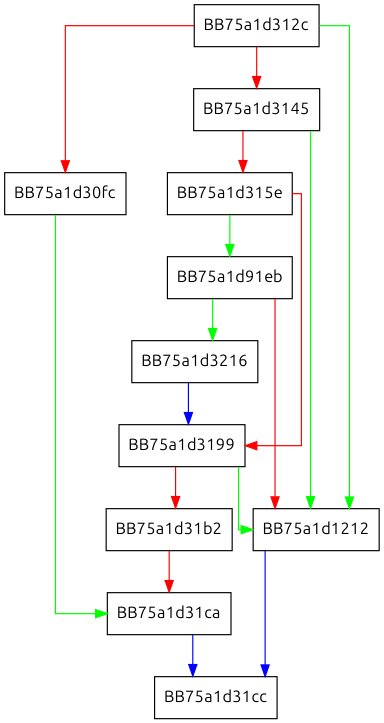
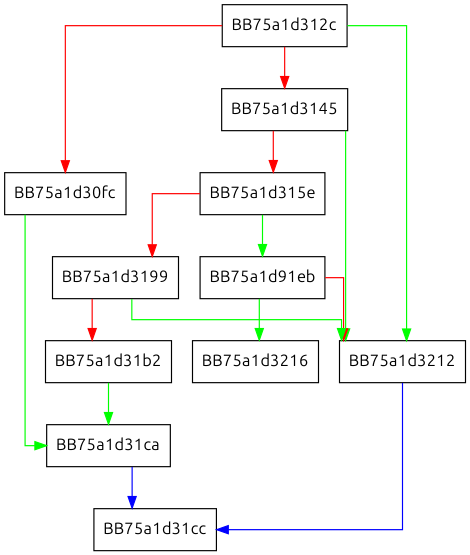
(188, 398) -> none
(316, 530) -> (402, 362)
(169, 566) -> (108, 398)
